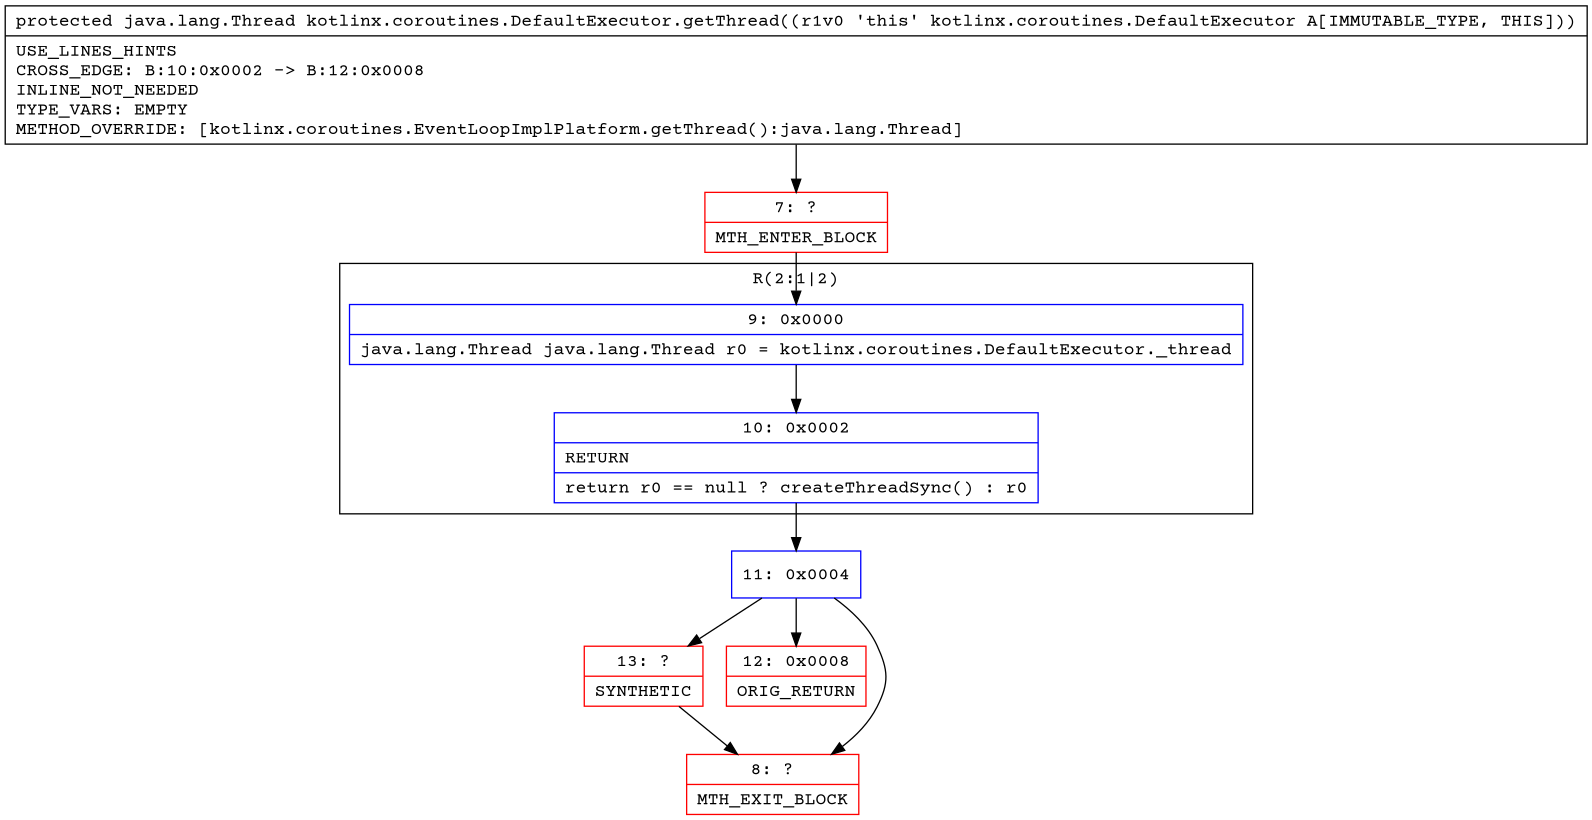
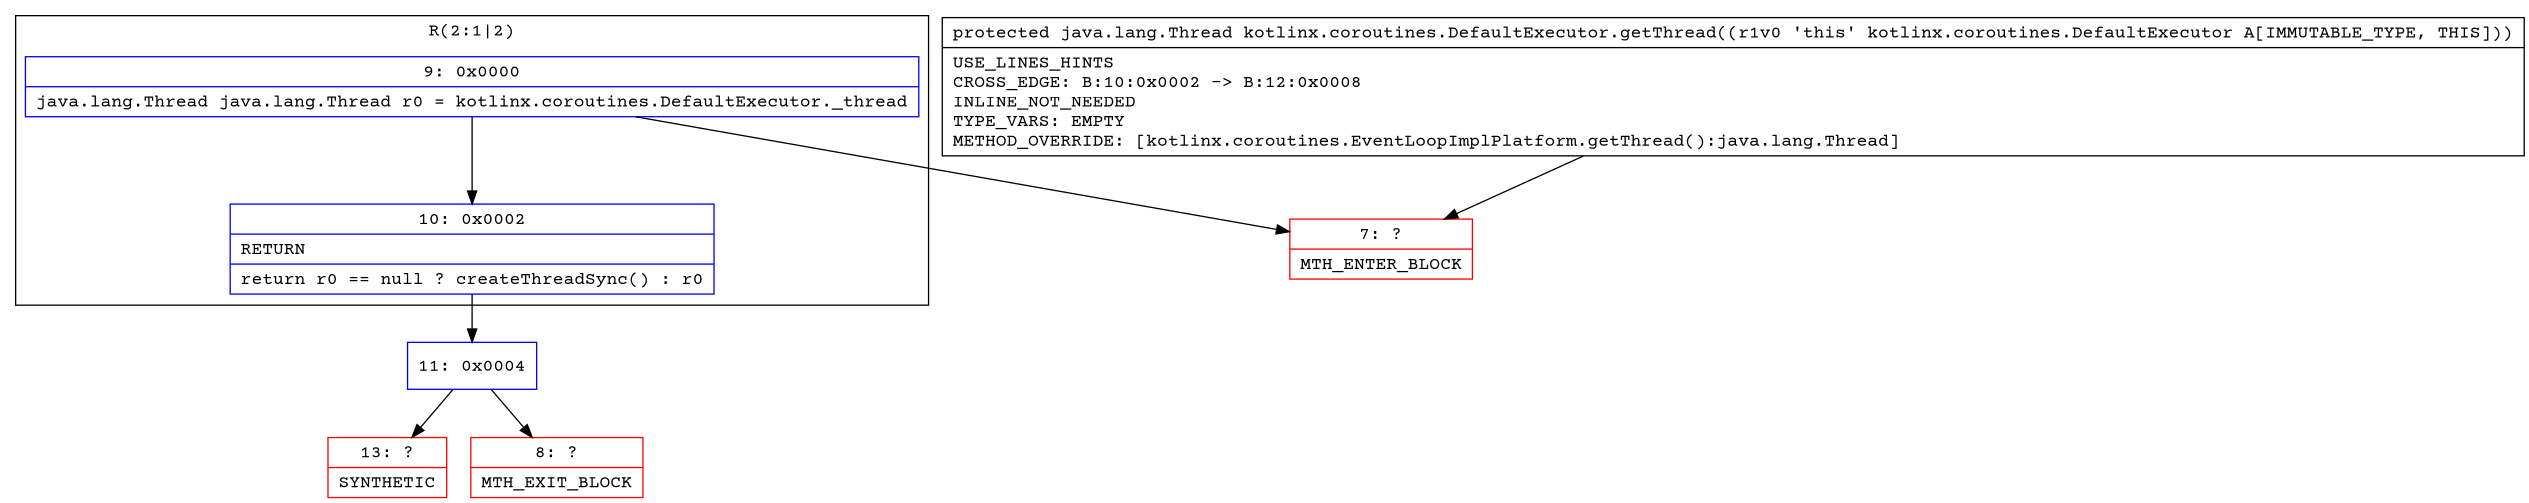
(796, 272) -> (956, 173)
(796, 676) -> none
(703, 726) -> none
